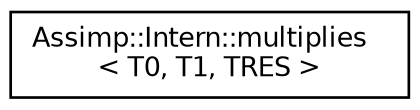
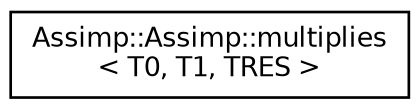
(210, 55) -> (210, 55)
